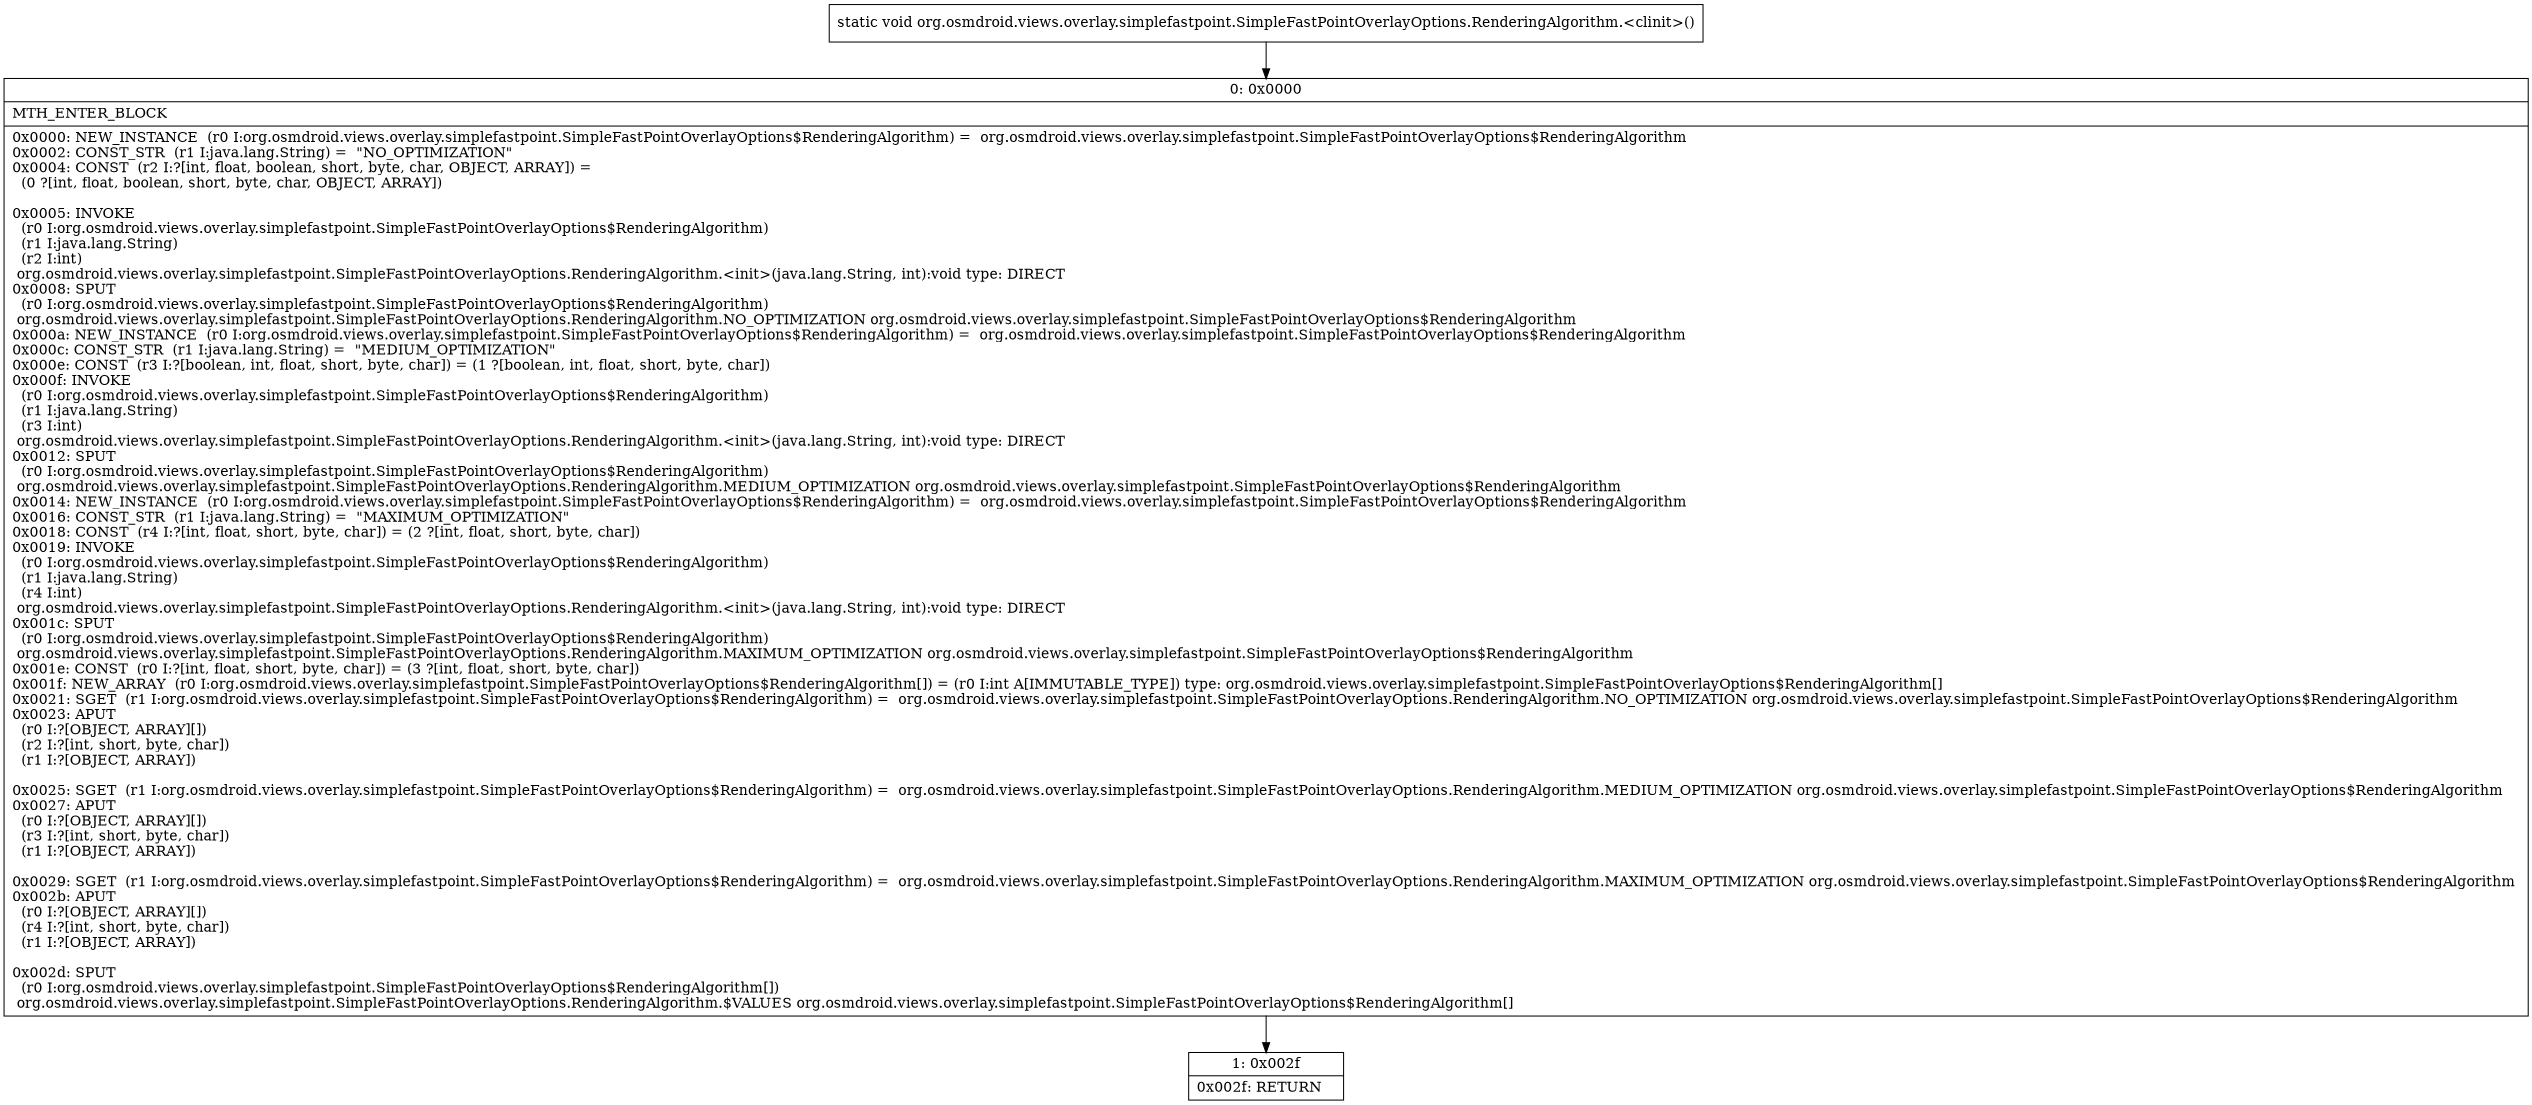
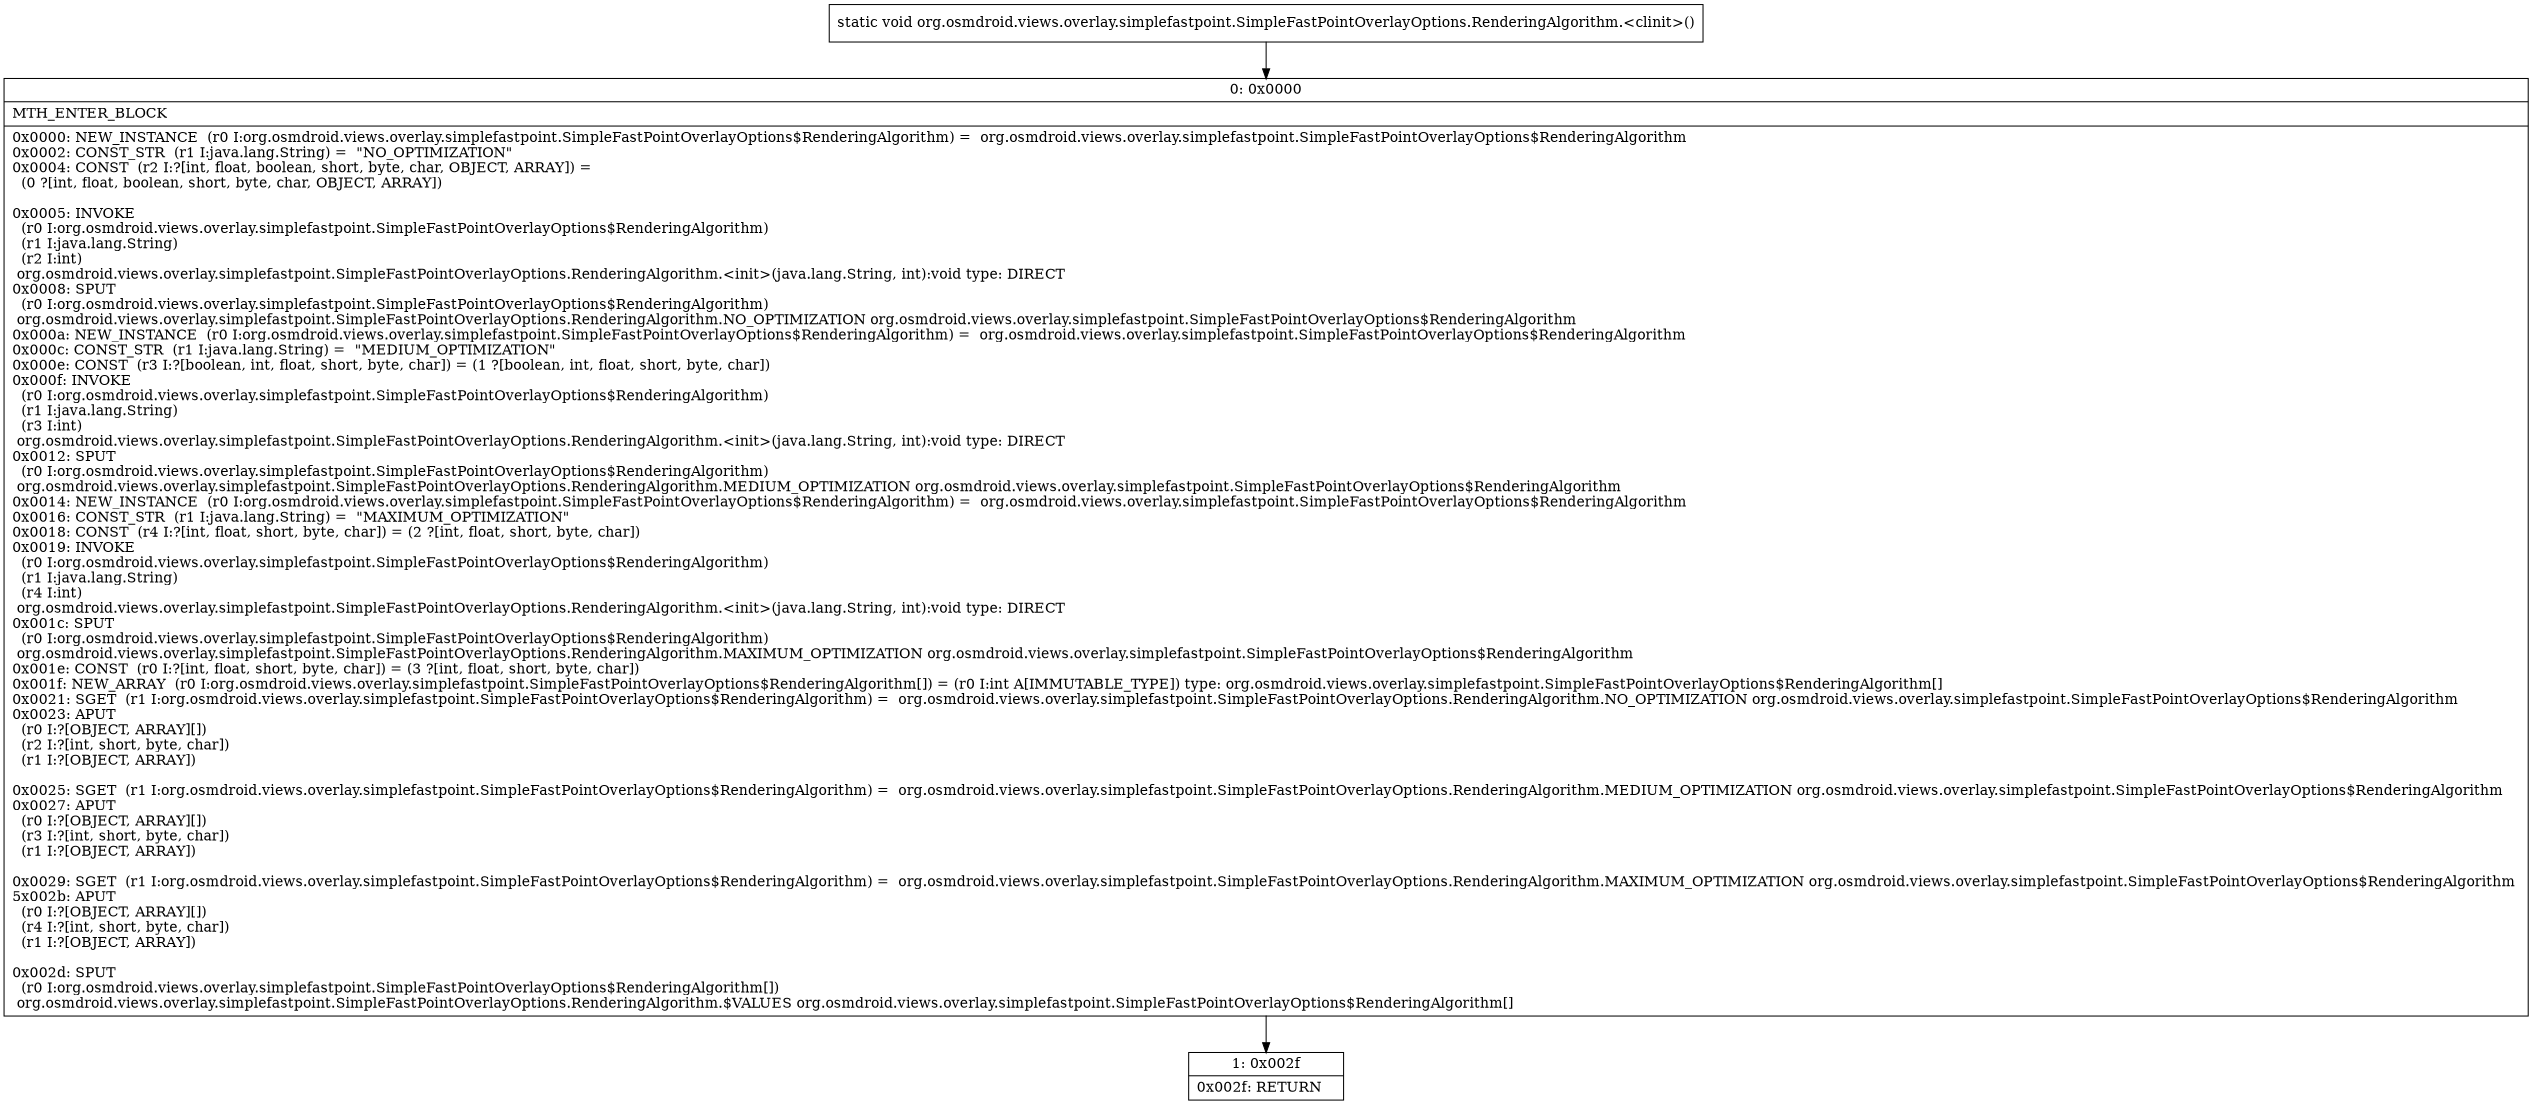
(69, 897) -> (69, 897)
